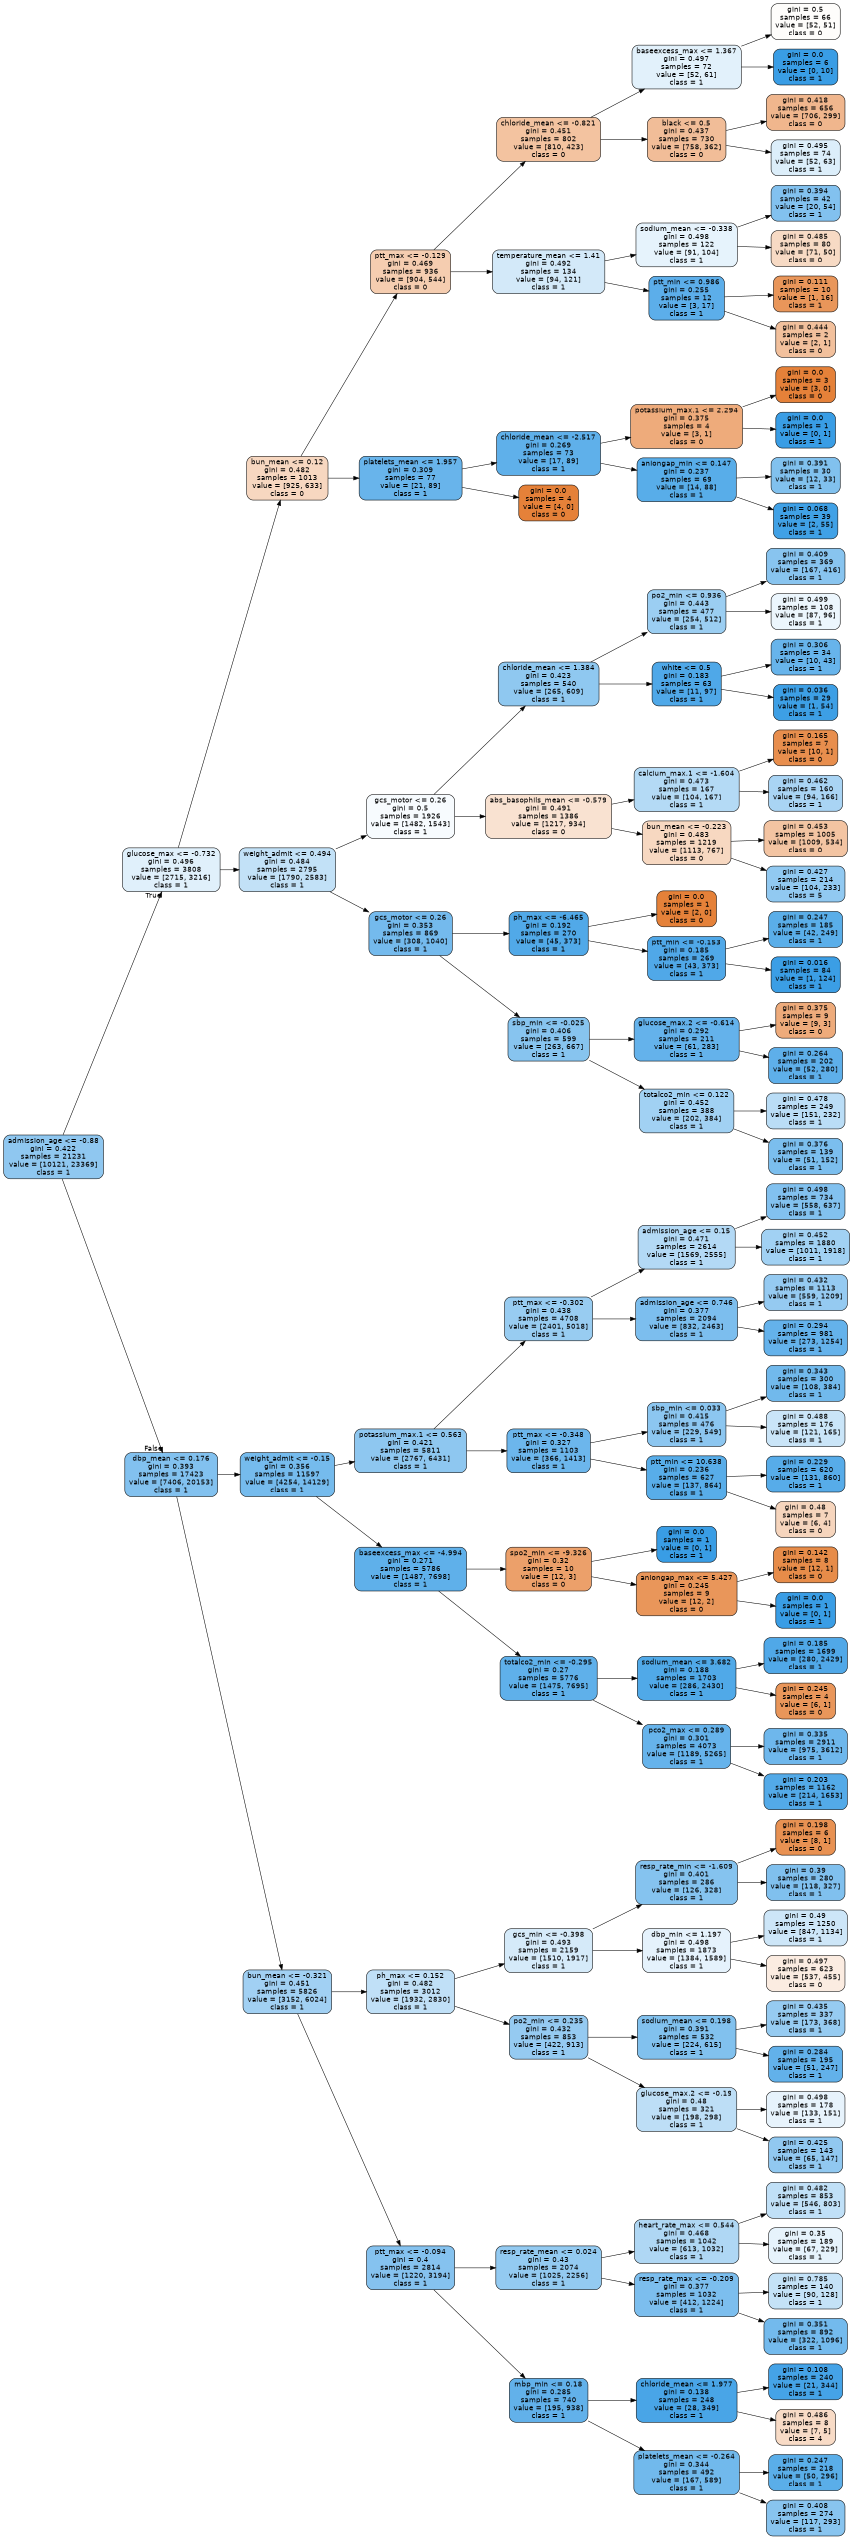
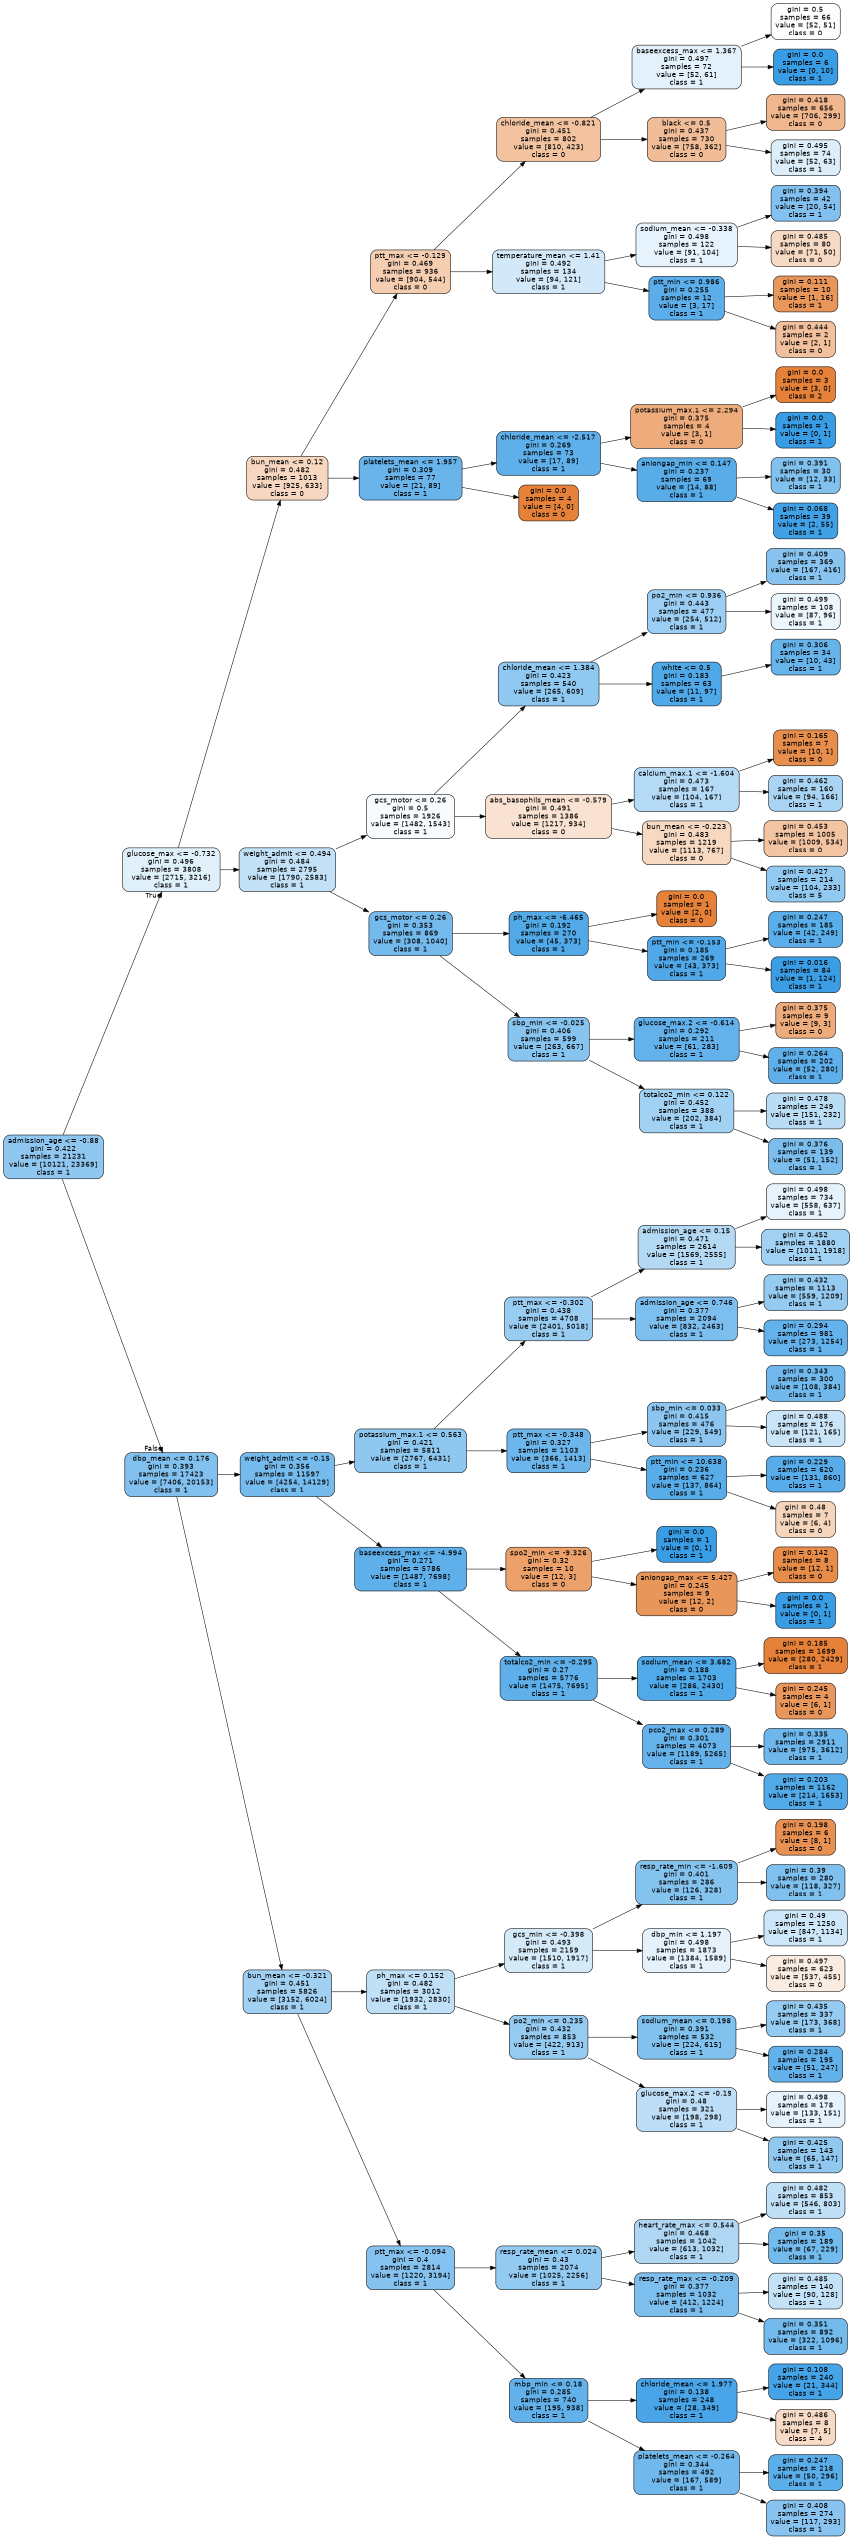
(806, 385) -> (806, 385)
(806, 702) -> none
(806, 1202) -> (806, 1202)
(806, 1656) -> (806, 1656)
(806, 2246) -> (806, 2246)
(806, 2291) -> (806, 2291)
